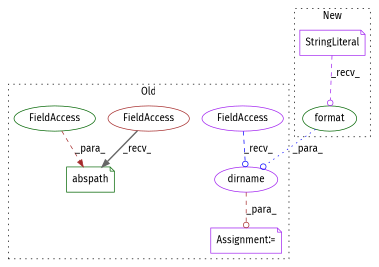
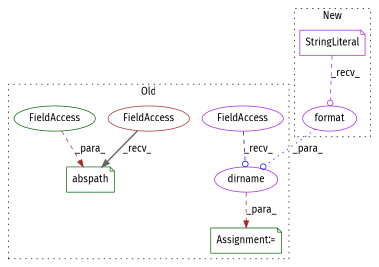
(330, 119) -> (330, 119)
(246, 207) -> (246, 207)
(246, 241) -> (246, 241)
